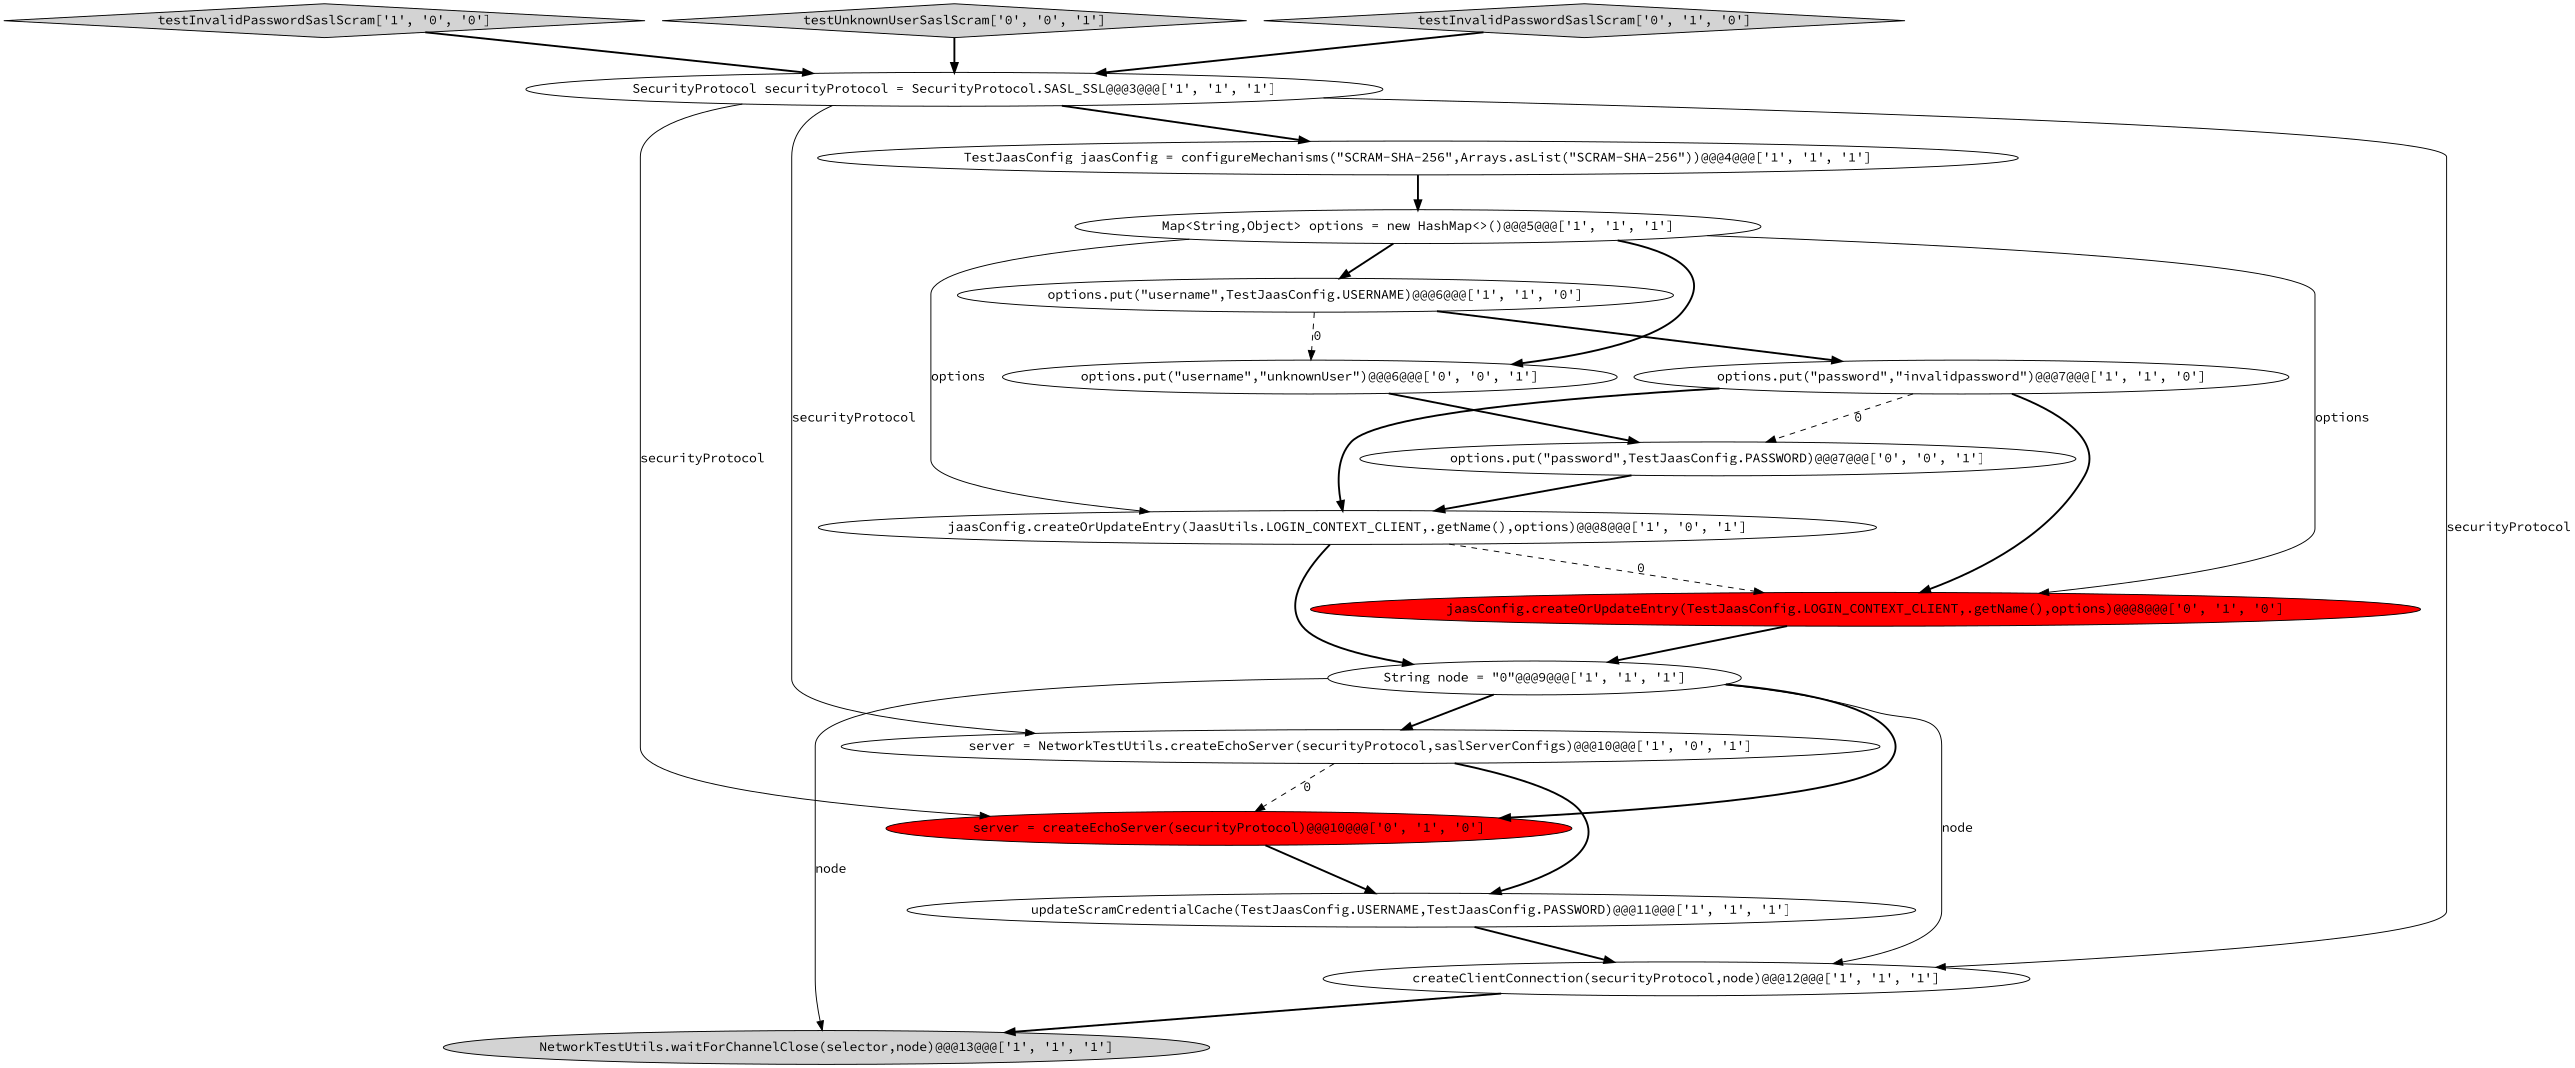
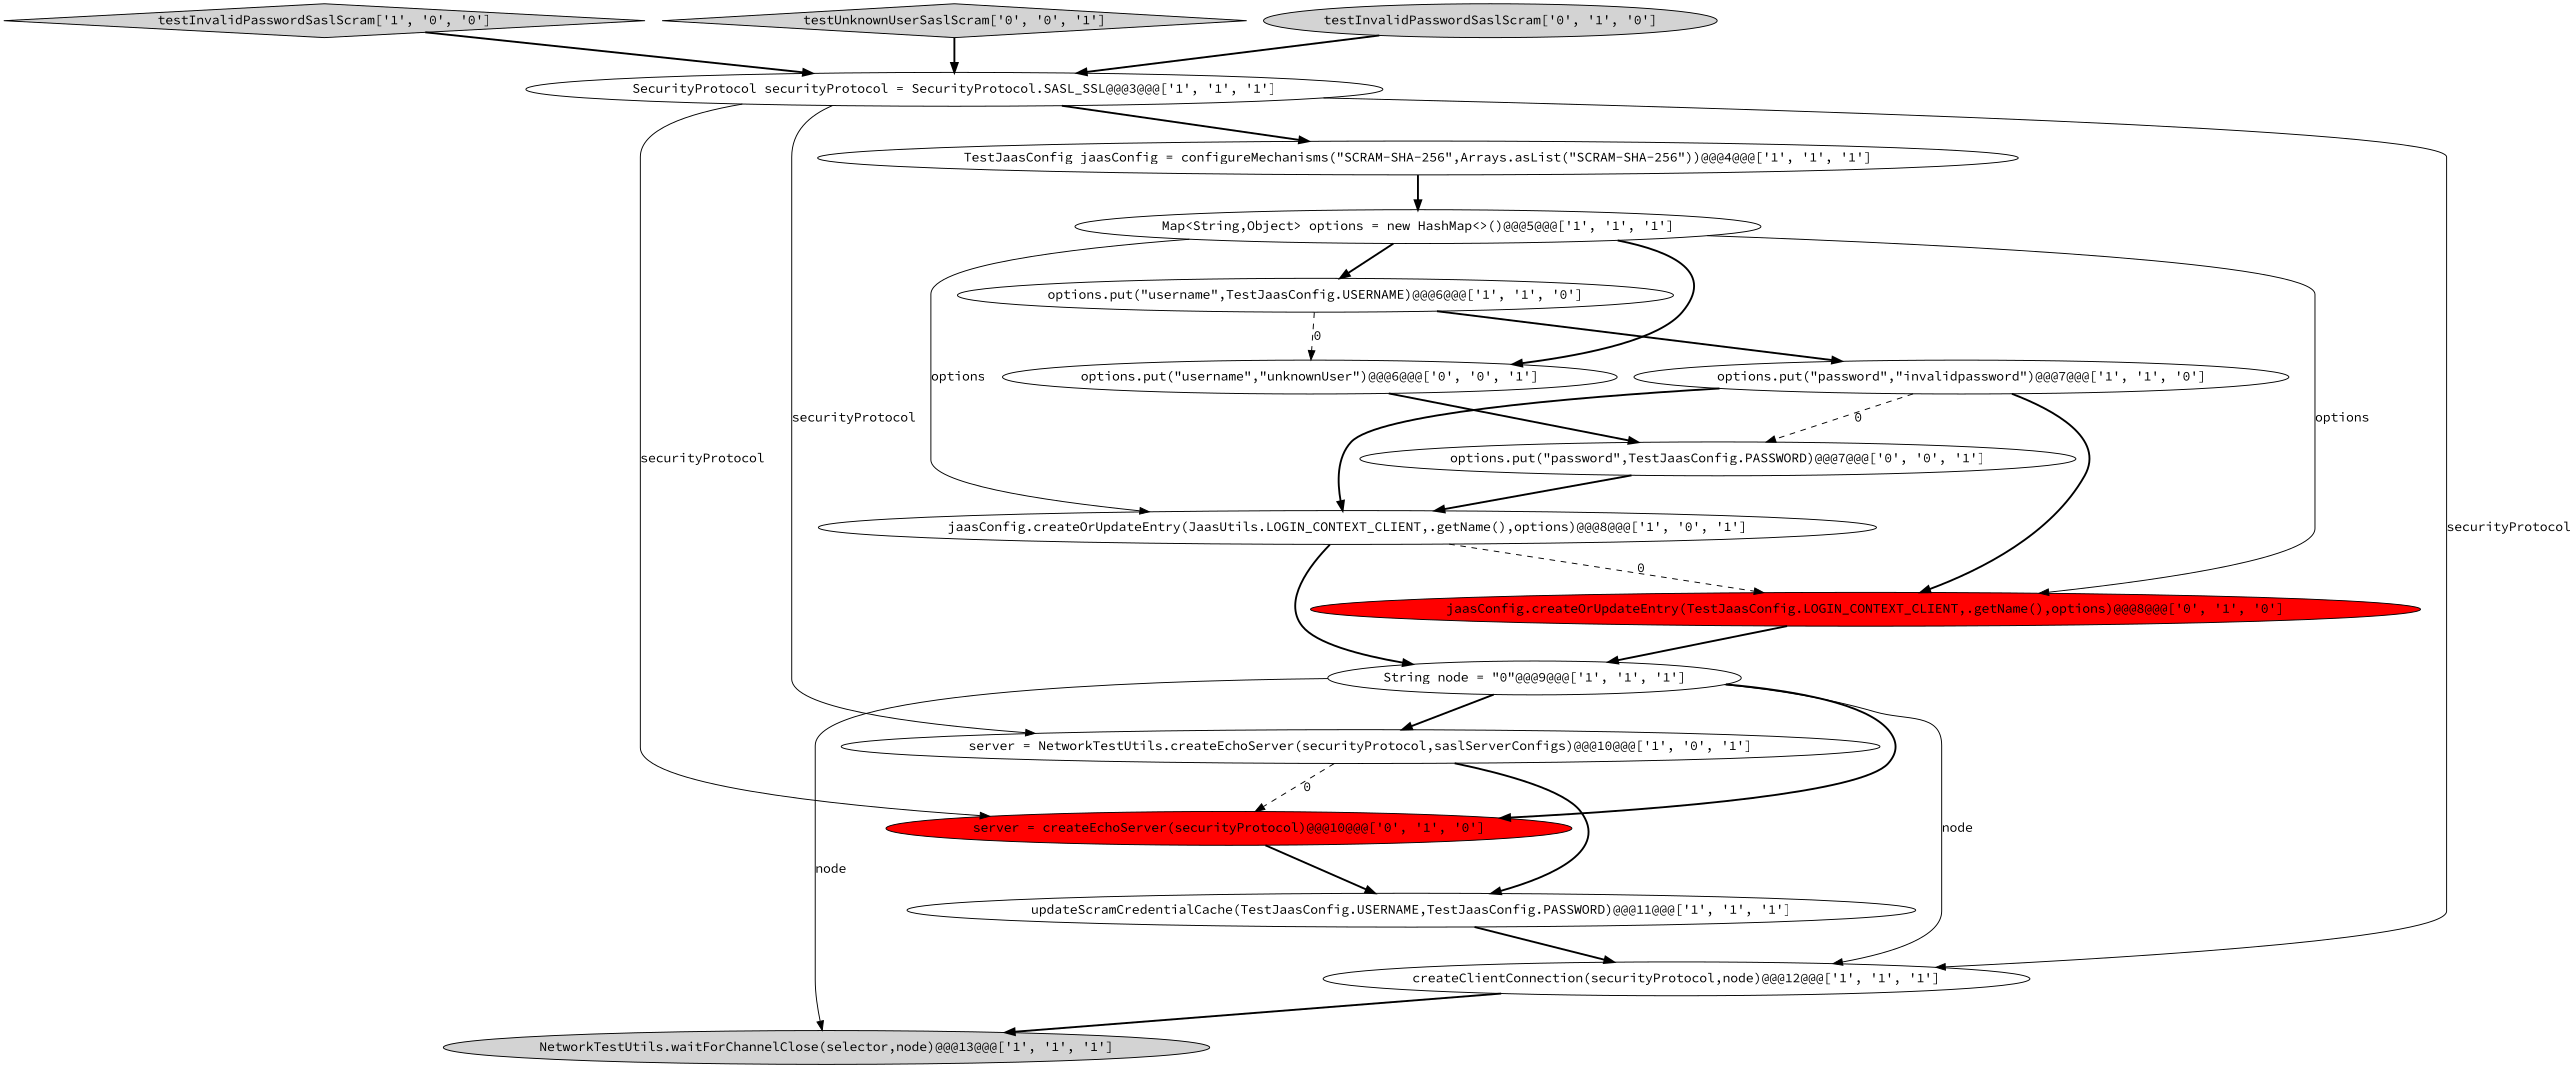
(1584, 21) -> (1490, 21)
